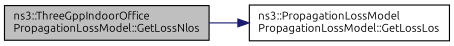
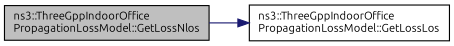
(349, 23) -> (349, 23)
